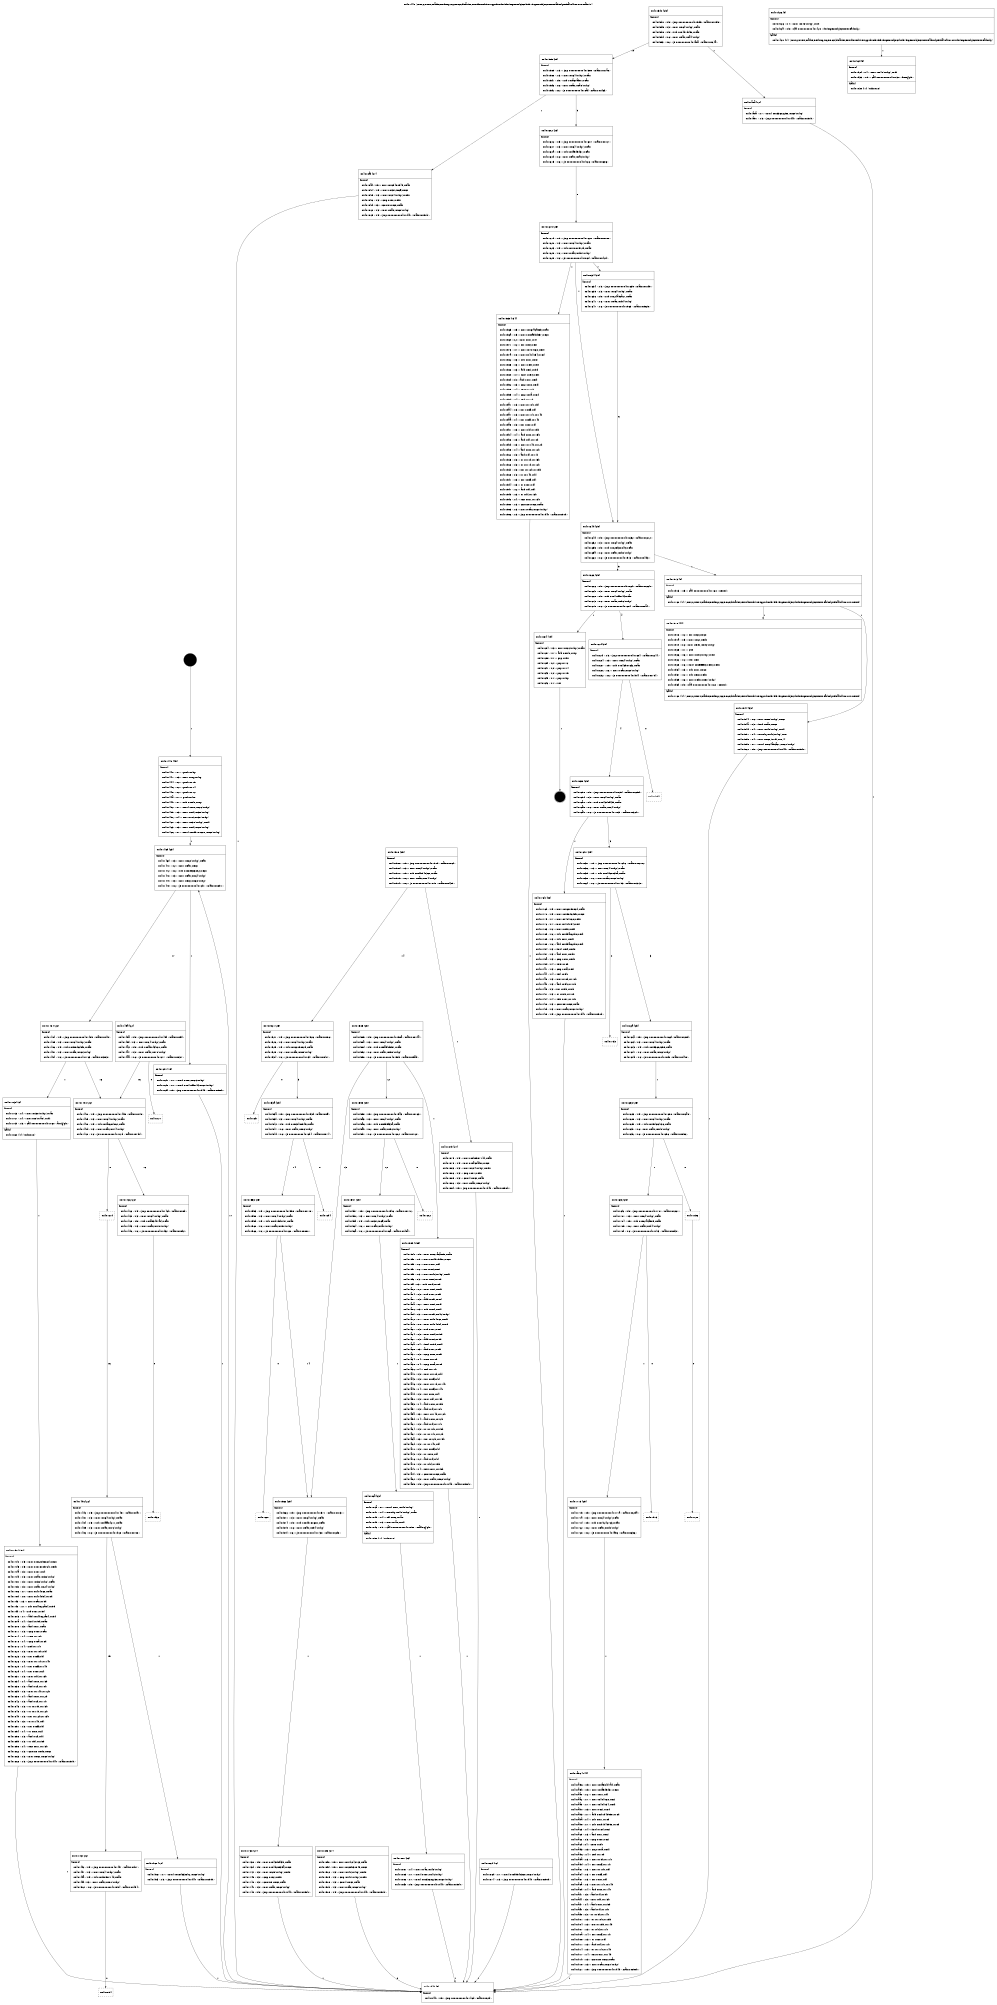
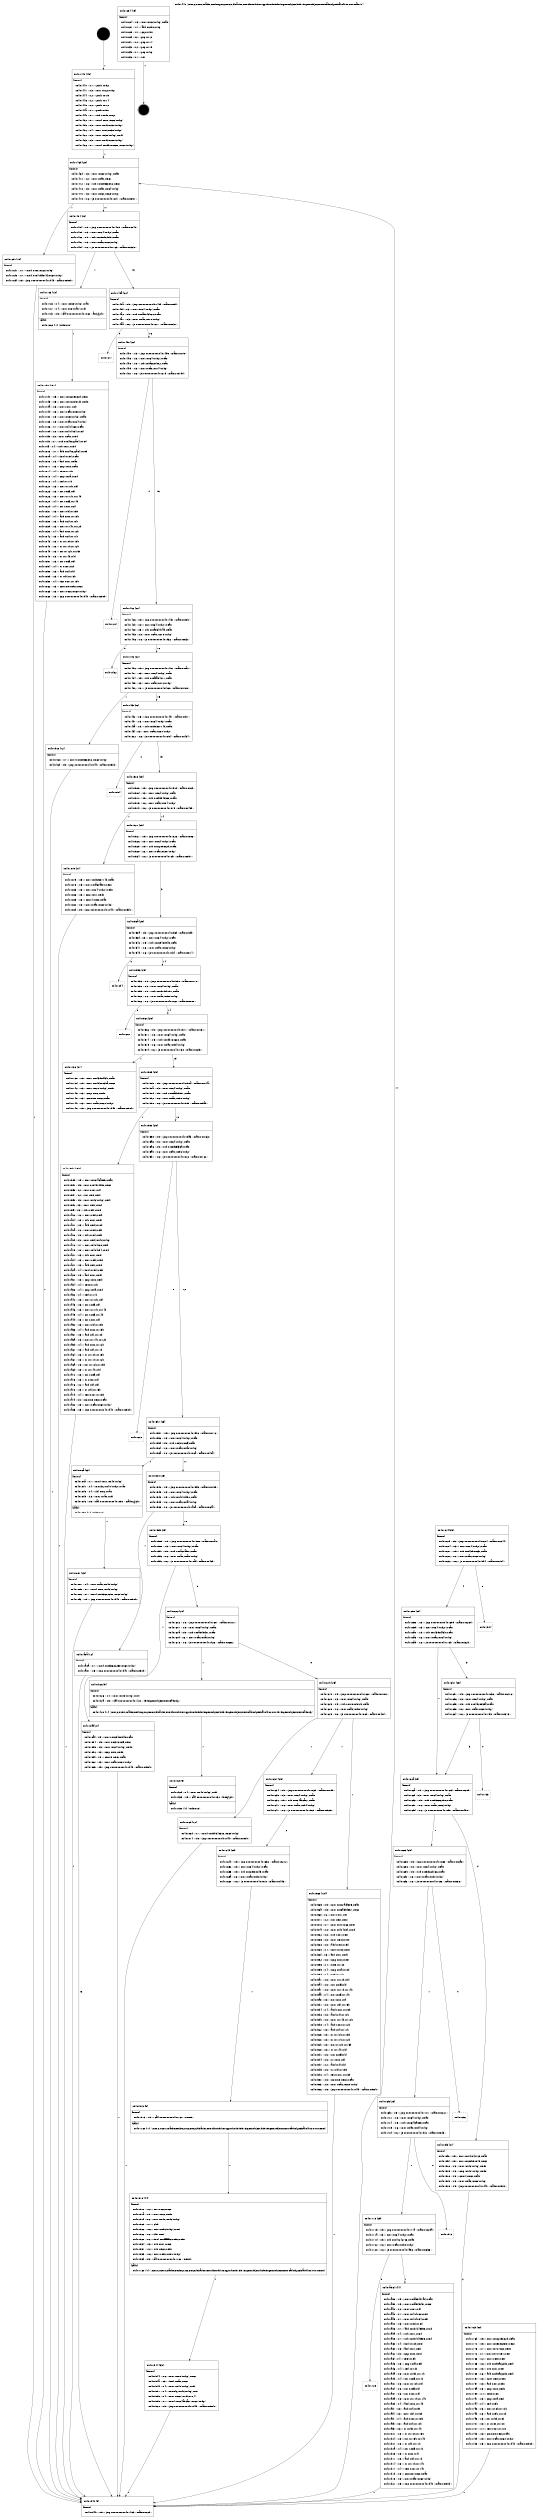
(588, 392) -> (271, 1763)
(618, 591) -> none
(867, 676) -> (203, 2317)
none -> (159, 756)
(873, 797) -> (81, 1992)
(570, 852) -> (437, 1710)
(92, 1079) -> (124, 270)
(252, 1119) -> none
(331, 1276) -> (173, 1060)
(107, 1358) -> (157, 648)
(692, 1366) -> (373, 2316)
none -> (183, 1464)
none -> (202, 1663)
none -> (486, 1974)
(323, 1979) -> none
